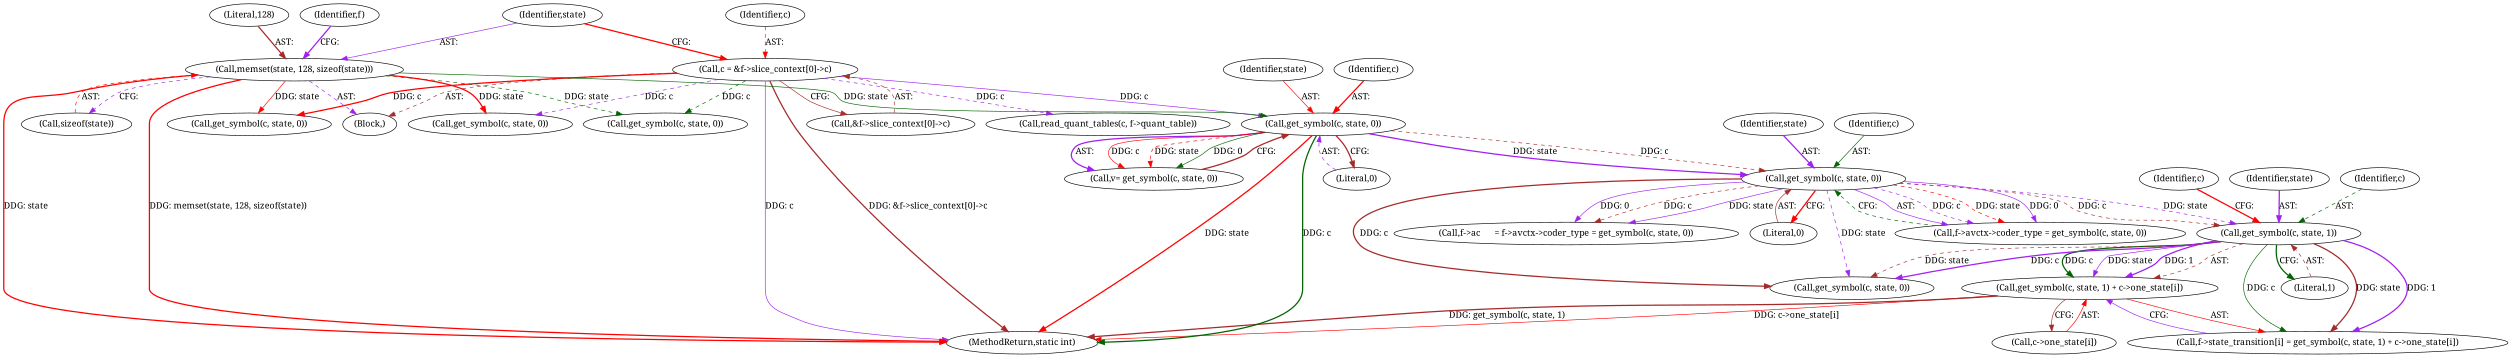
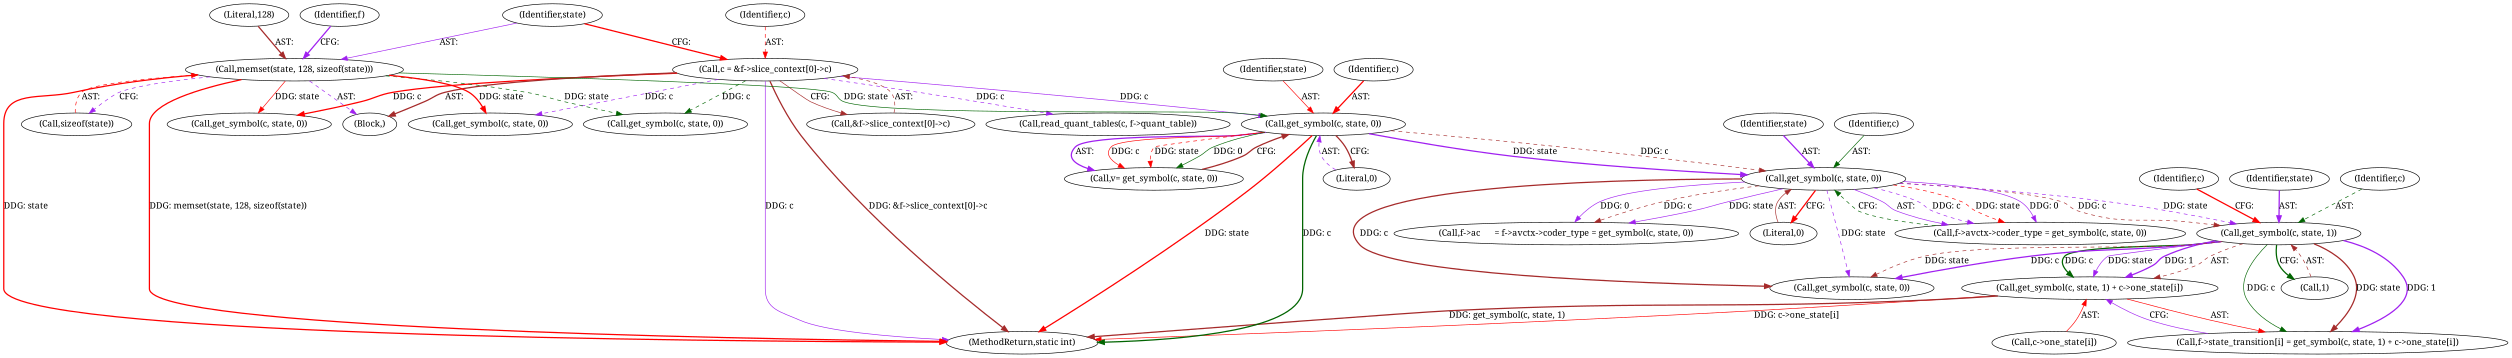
(533, 81) -> (533, 81)
(2315, 288) -> (2315, 288)
(2055, 310) -> none
